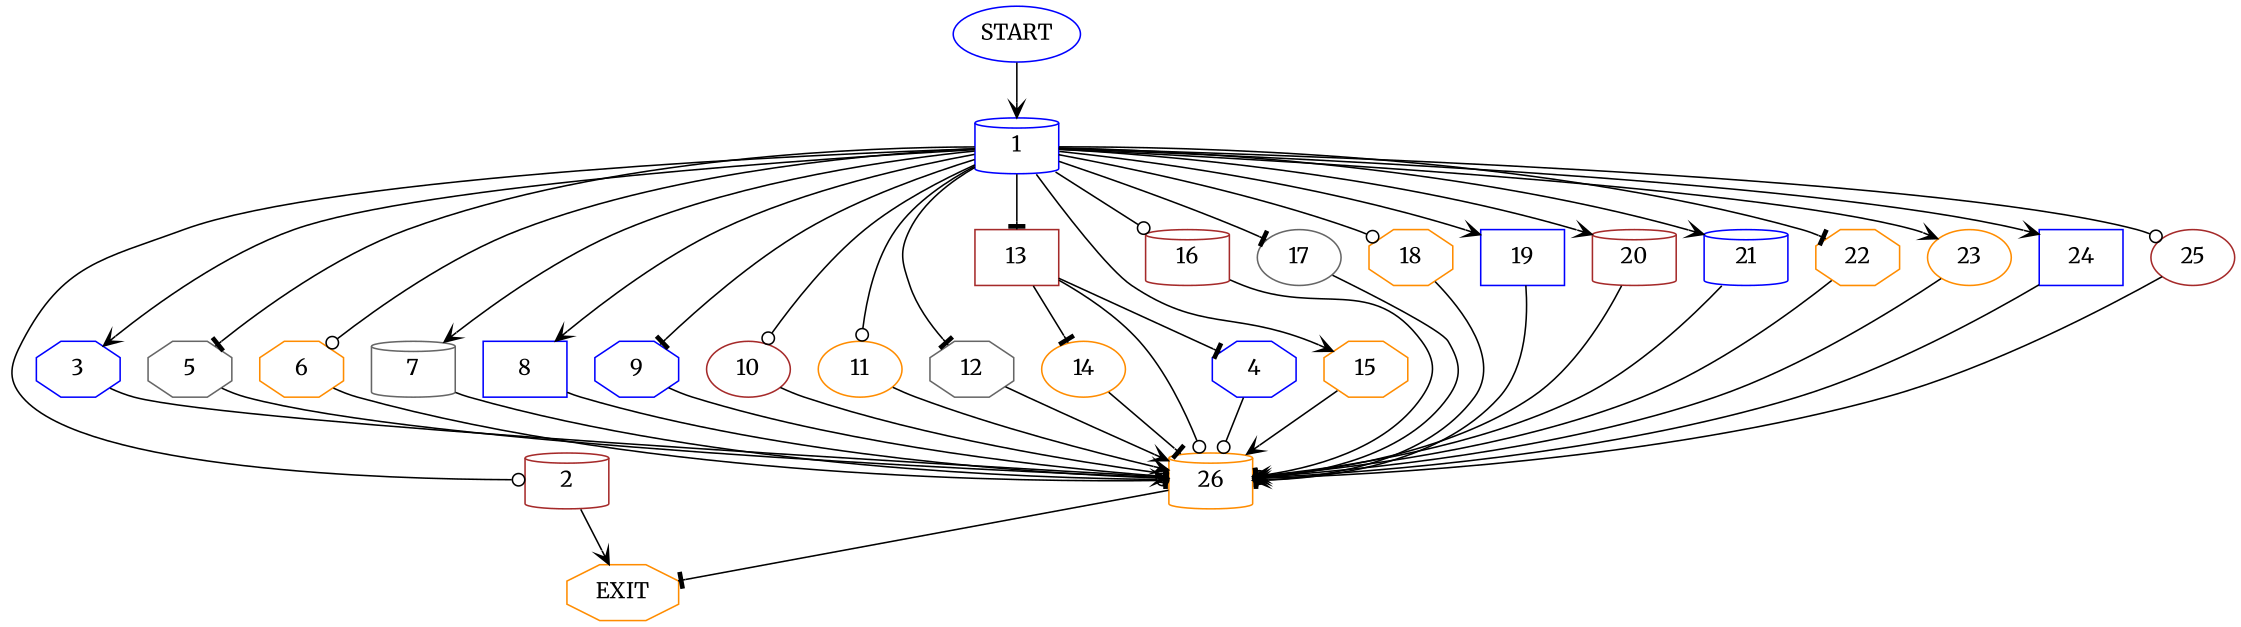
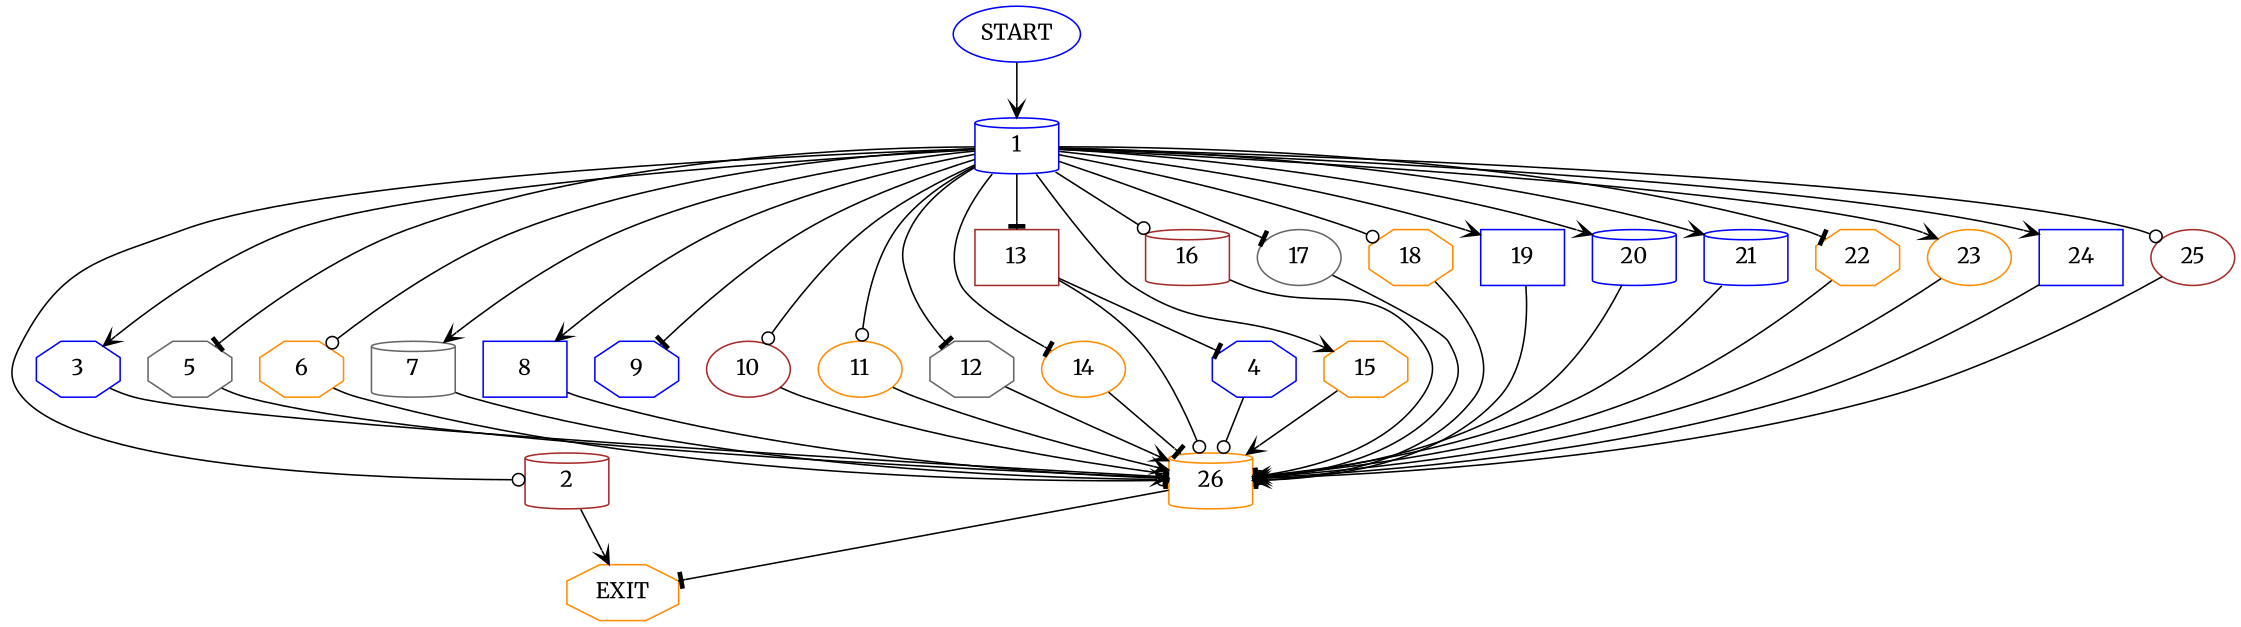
(1634, 258) -> (1634, 258)
(1049, 311) -> (958, 277)
(909, 446) -> none
